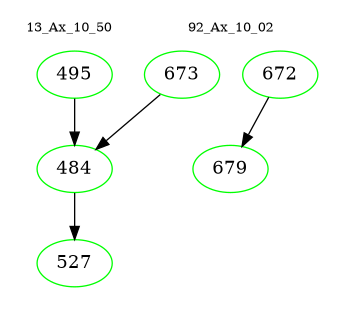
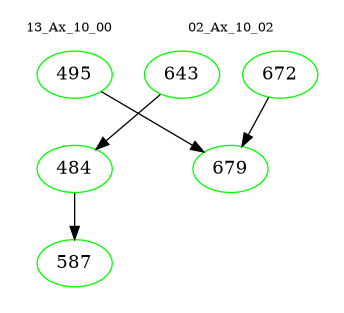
(69, 28) -> (69, 28)
(231, 28) -> (231, 28)
(182, 75) -> (182, 75)
(75, 115) -> (147, 118)
(75, 263) -> (75, 263)
